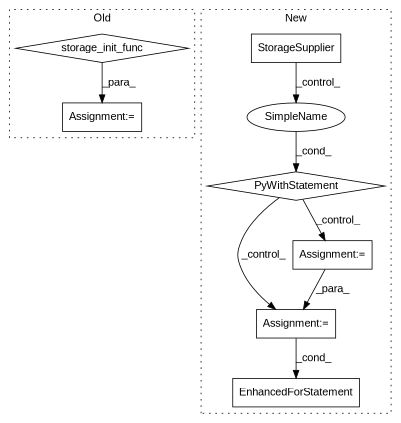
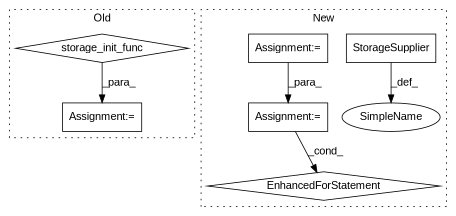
(318, 83) -> (405, 83)
(296, 186) -> none
(296, 393) -> (324, 186)
